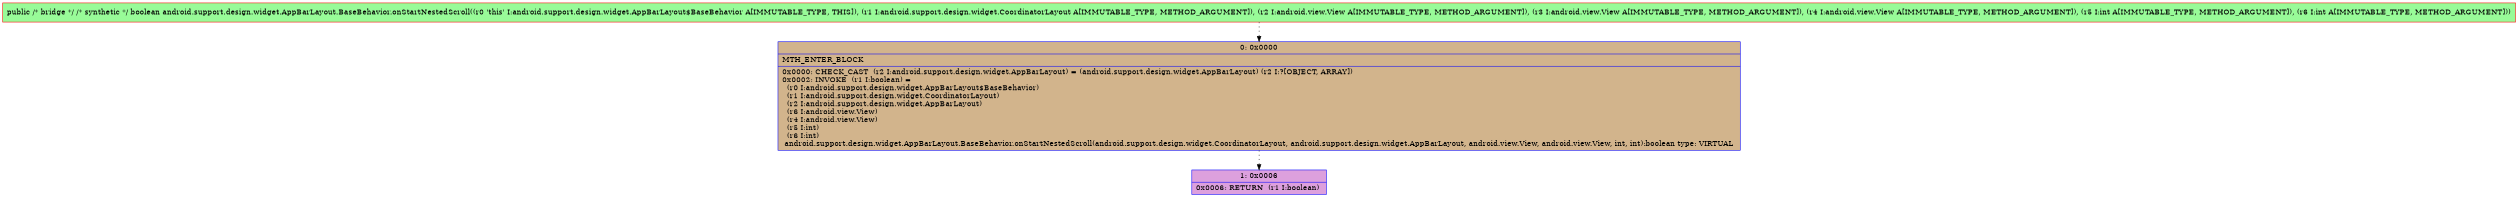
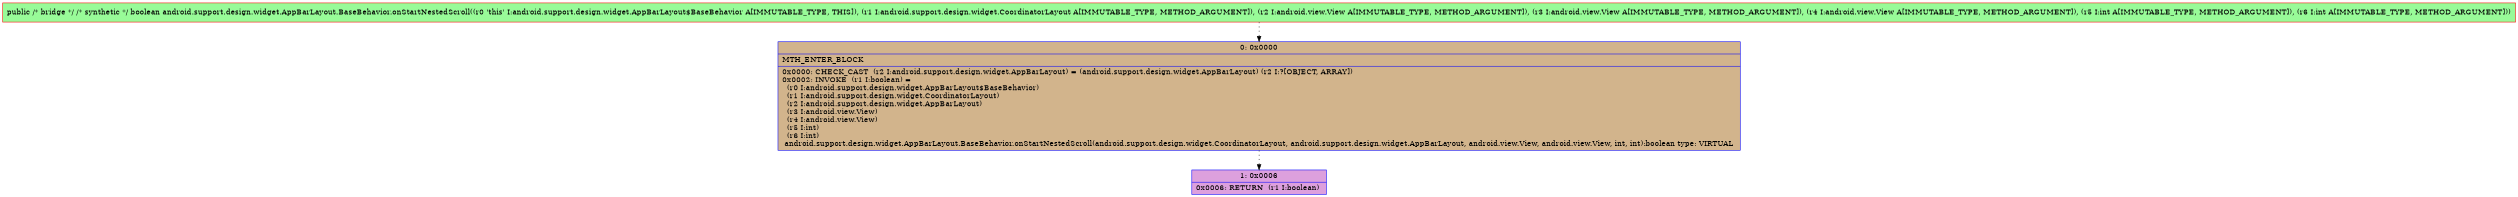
(830, 112) -> (830, 112)
